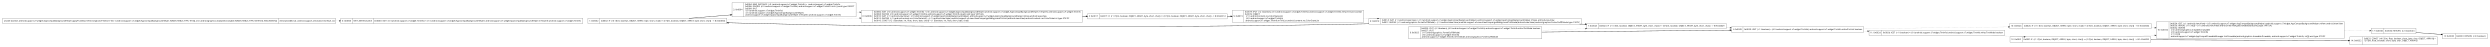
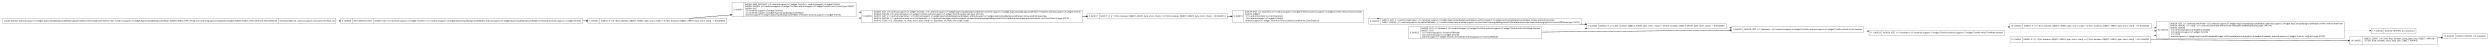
(1049, 26) -> (585, 21)
(2429, 33) -> (2439, 38)
(2008, 36) -> (2080, 32)
